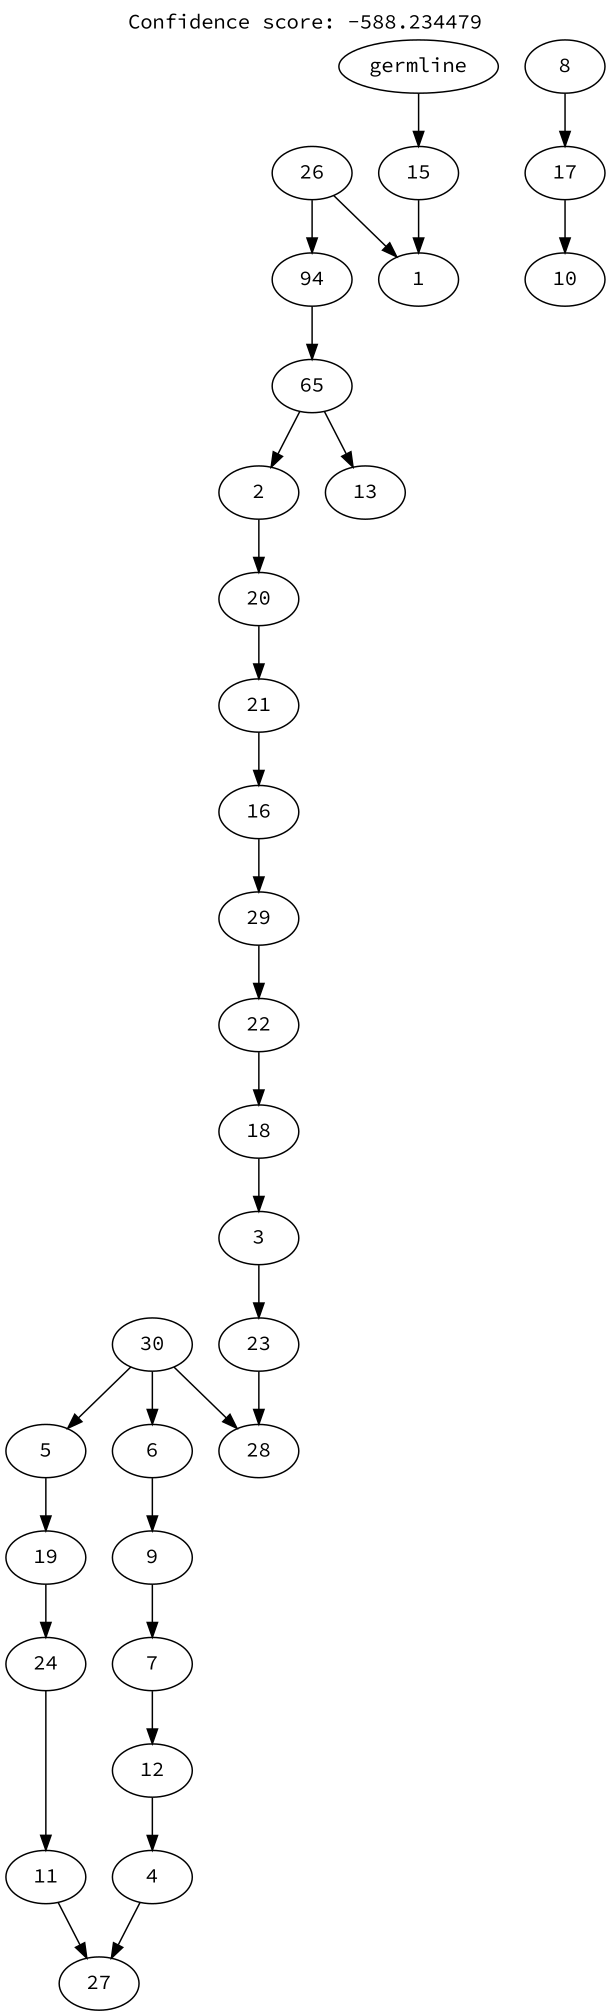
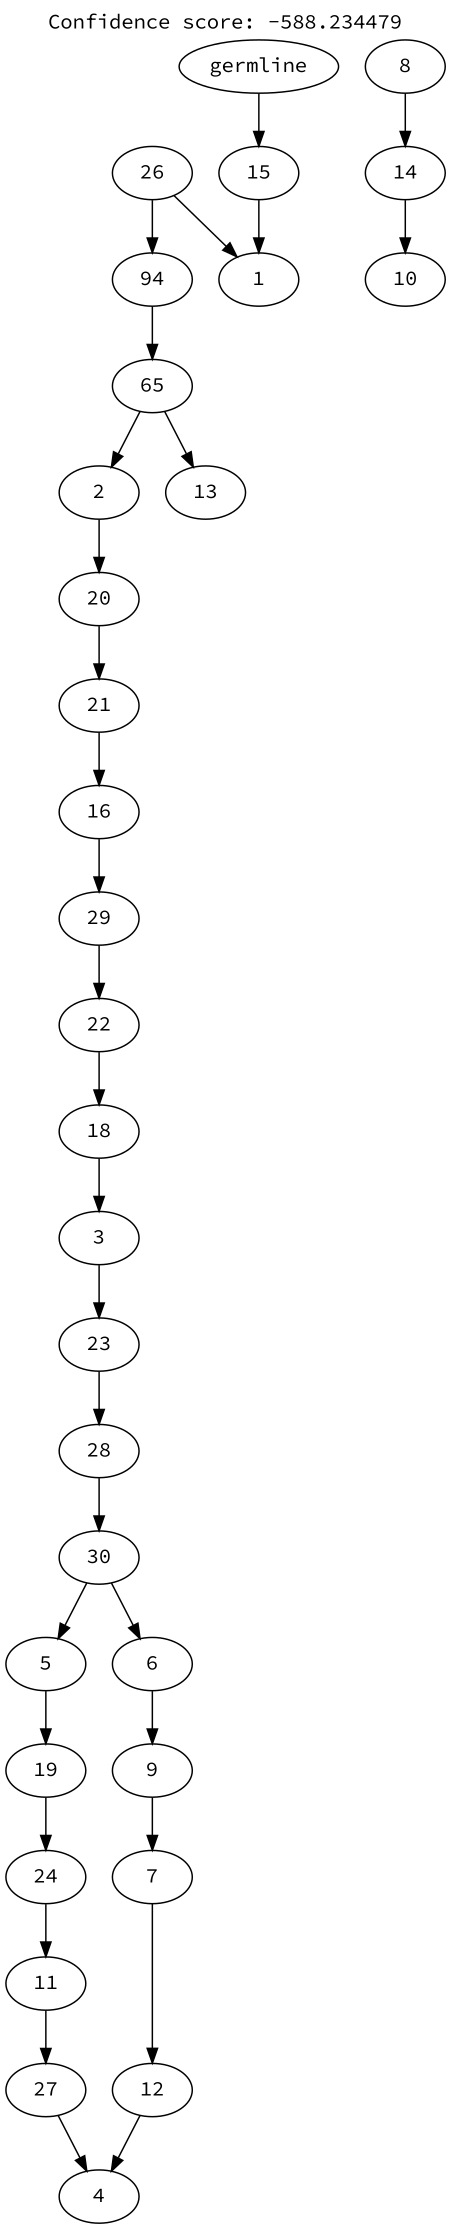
(565, 173) -> (405, 173)
(200, 1392) -> (99, 1497)
(129, 1924) -> (69, 2137)
